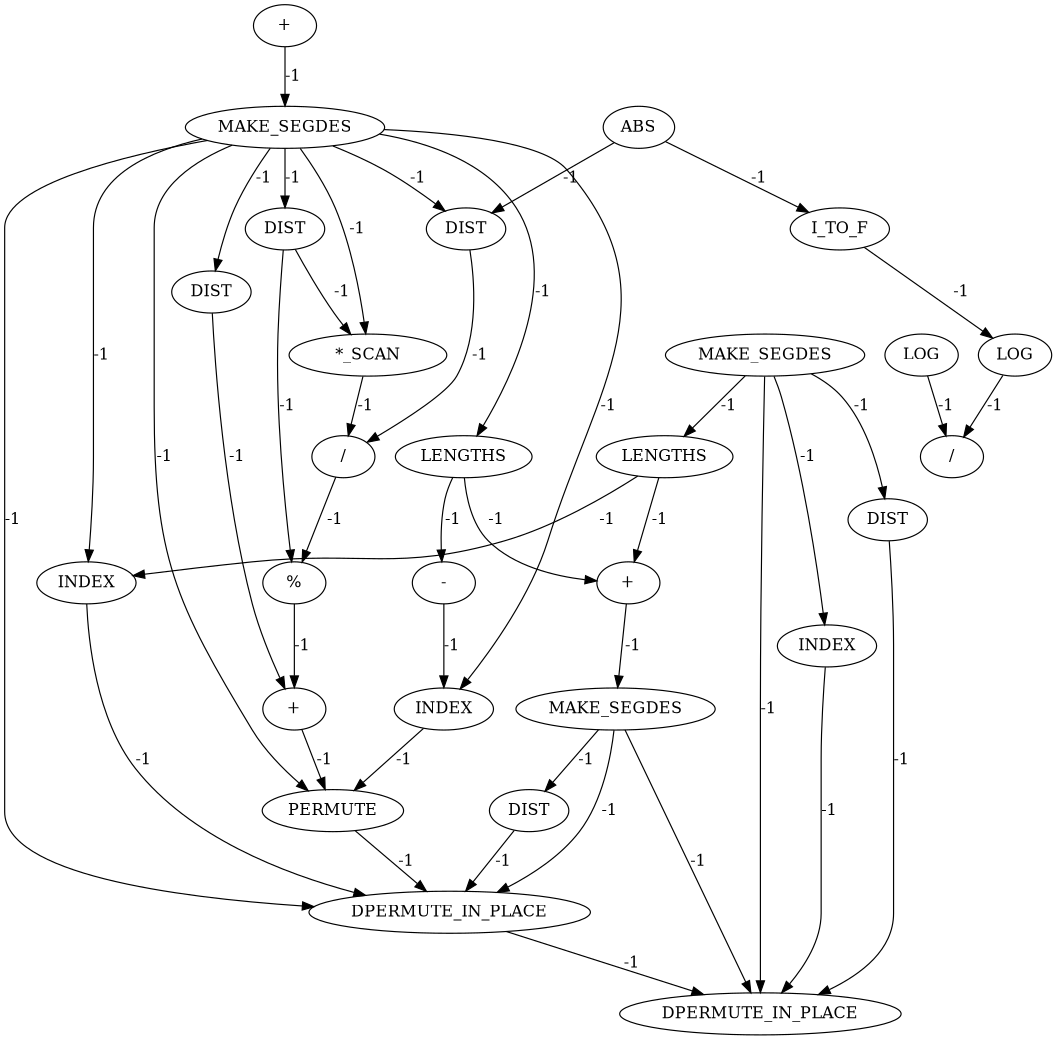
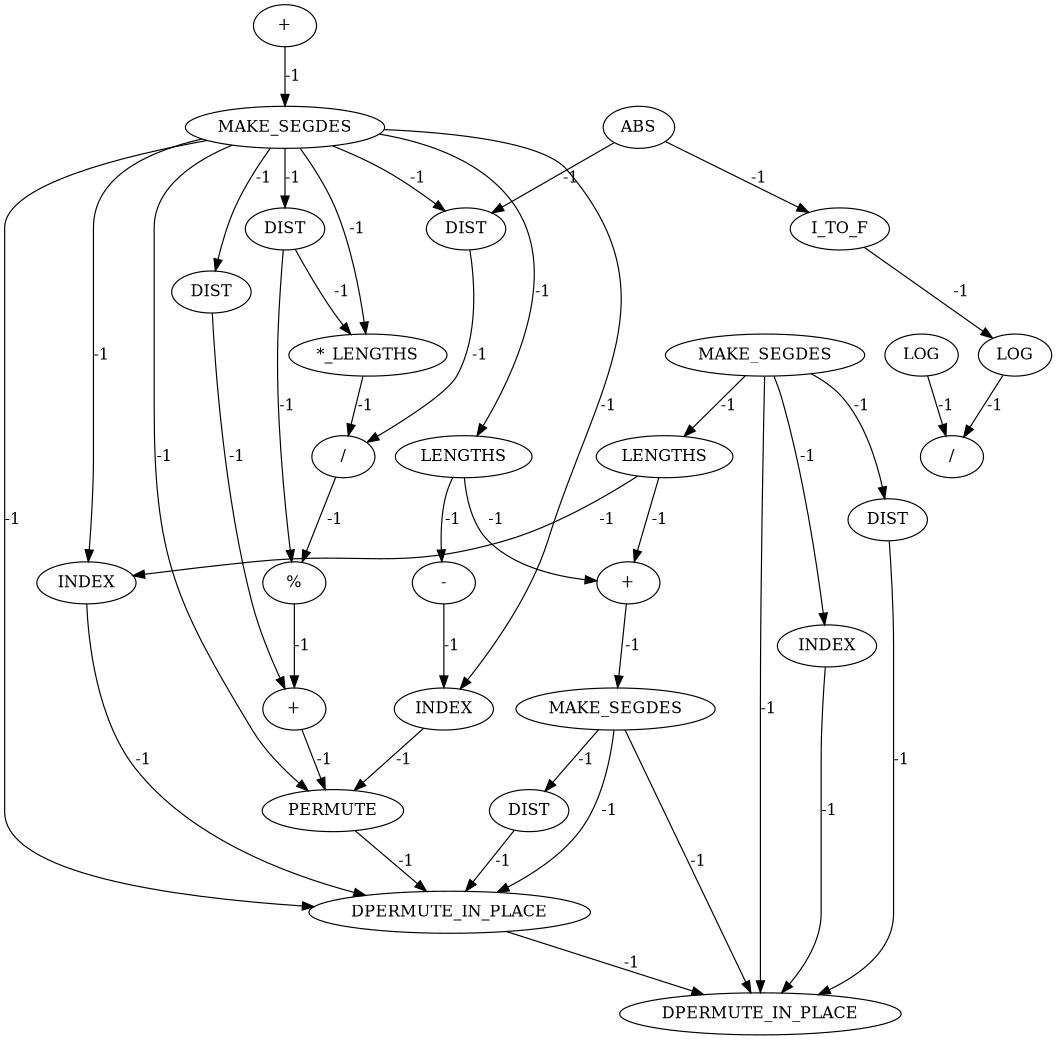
(368, 355) -> (368, 355)
